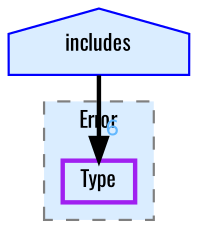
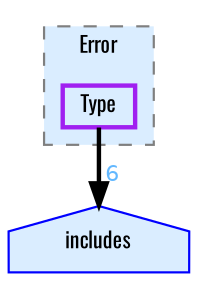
(99, 116) -> (99, 159)
